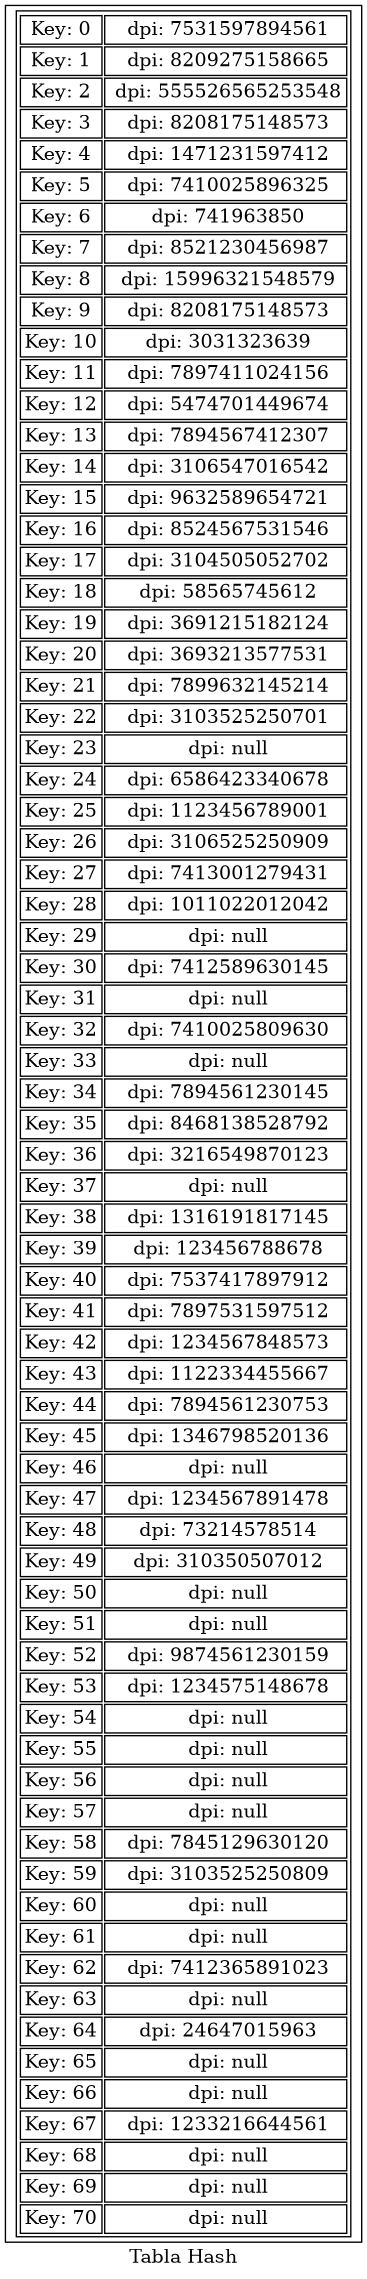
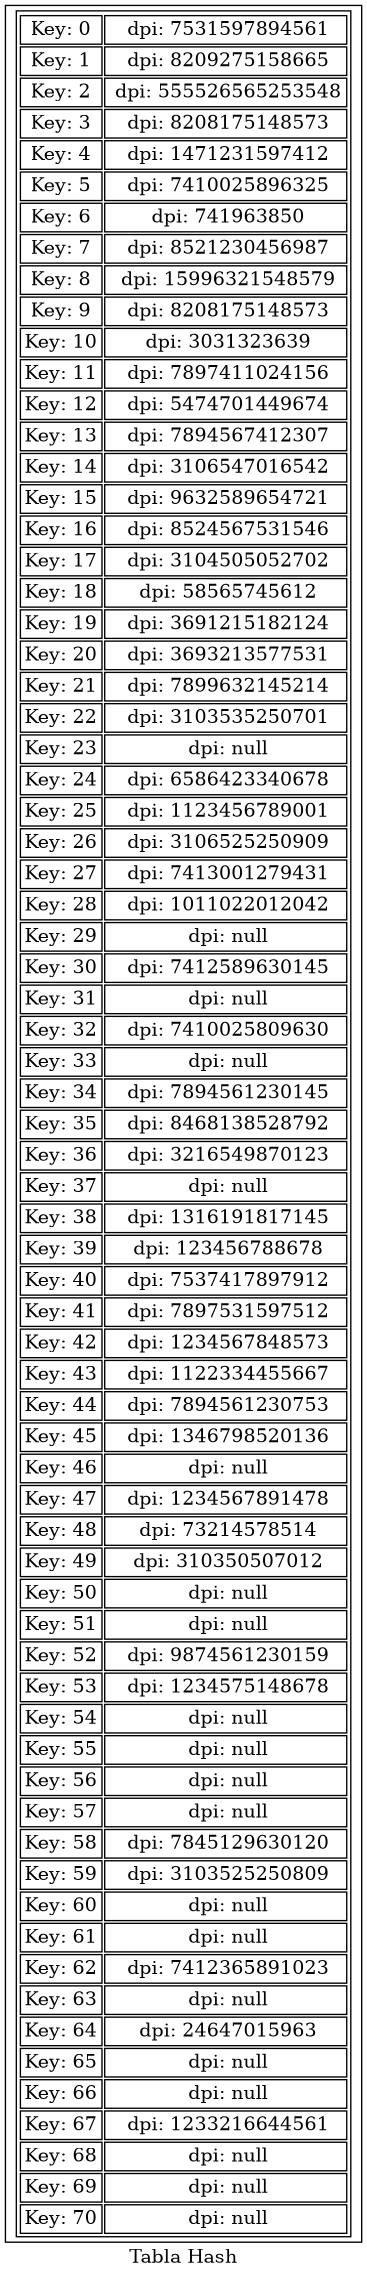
(226, 717) -> (226, 717)
